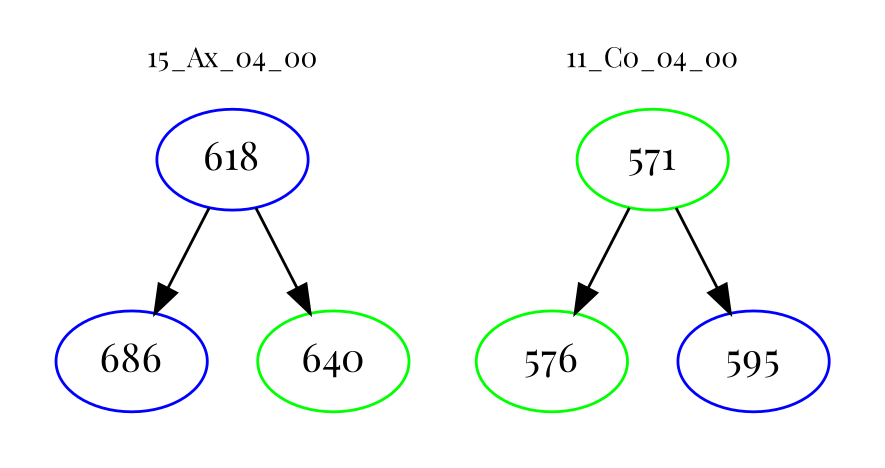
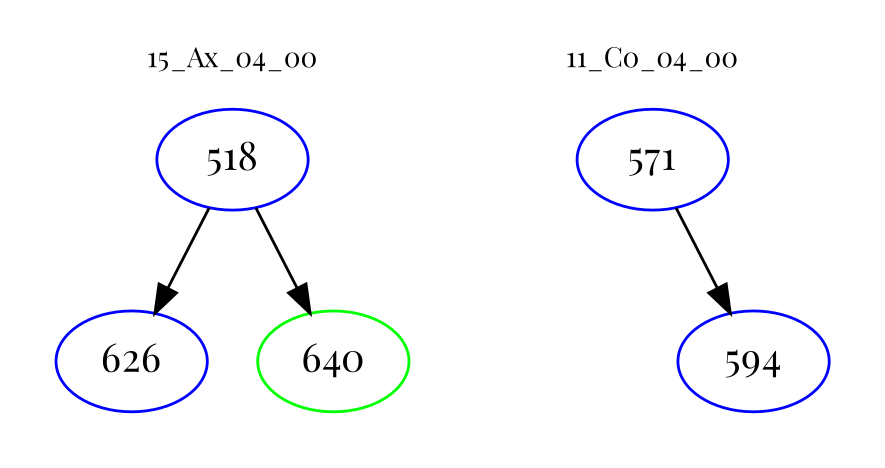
(233, 160) -> (233, 160)
(653, 160) -> (653, 160)
(132, 361) -> (132, 361)
(552, 361) -> none
(754, 361) -> (754, 361)
